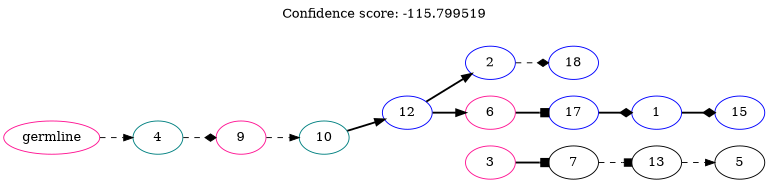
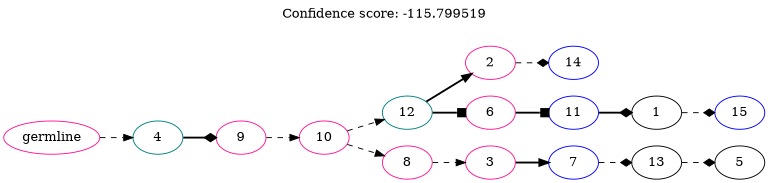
(490, 63) -> (490, 63)
(574, 63) -> (574, 63)
(407, 113) -> (407, 113)
(444, 113) -> (444, 113)
(574, 113) -> (574, 113)
(657, 113) -> (657, 113)
(693, 113) -> (693, 113)
(361, 126) -> (361, 126)
(194, 138) -> (194, 138)
(324, 138) -> (324, 138)
none -> (407, 163)
(527, 163) -> (527, 163)
(574, 163) -> (574, 163)
(611, 163) -> (611, 163)
(694, 163) -> (694, 163)
